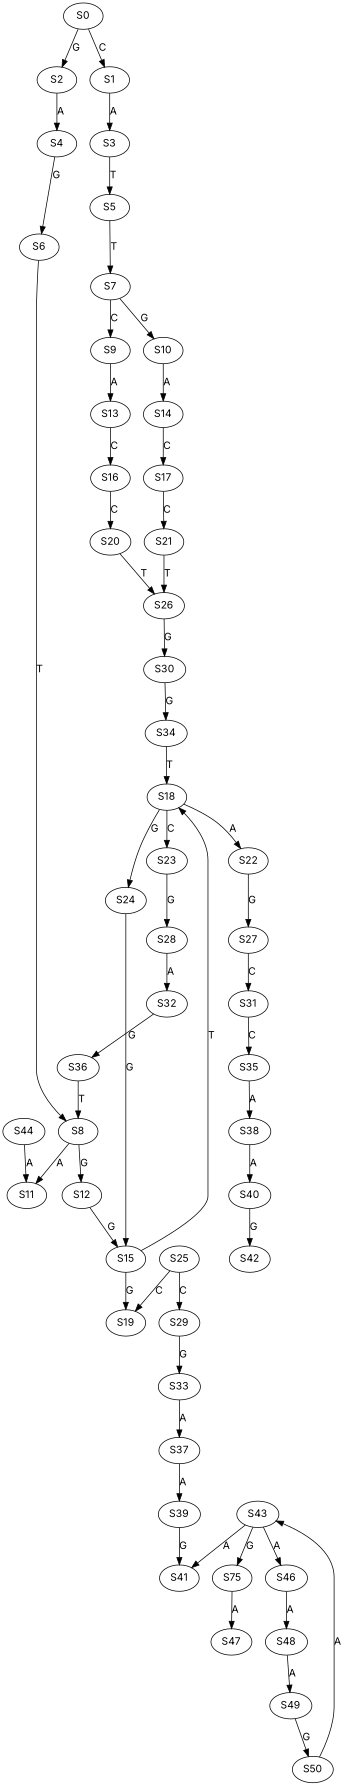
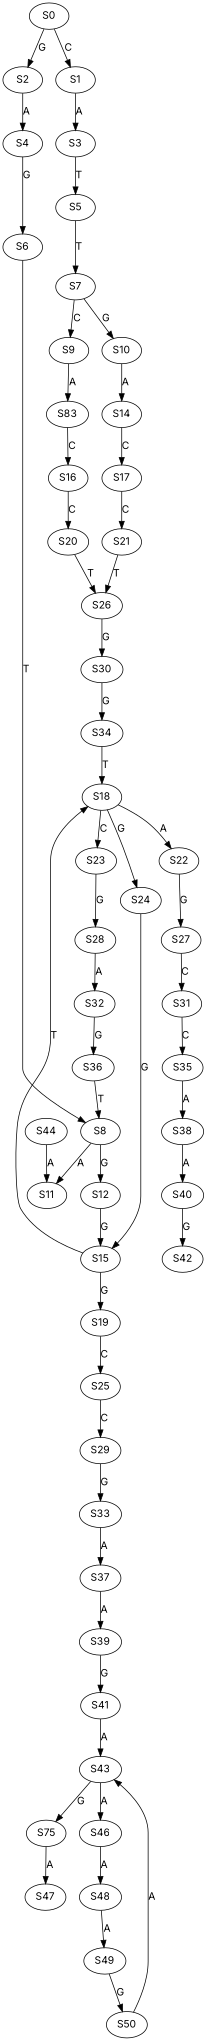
(110, 414) -> (67, 414)
(155, 1288) -> (100, 1351)
(221, 1544) -> (100, 1734)
